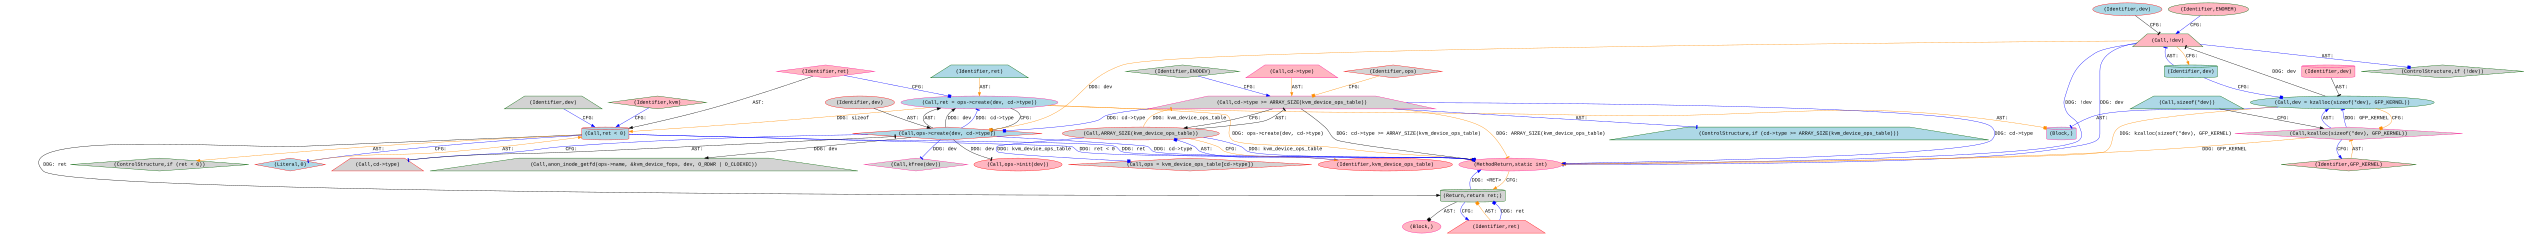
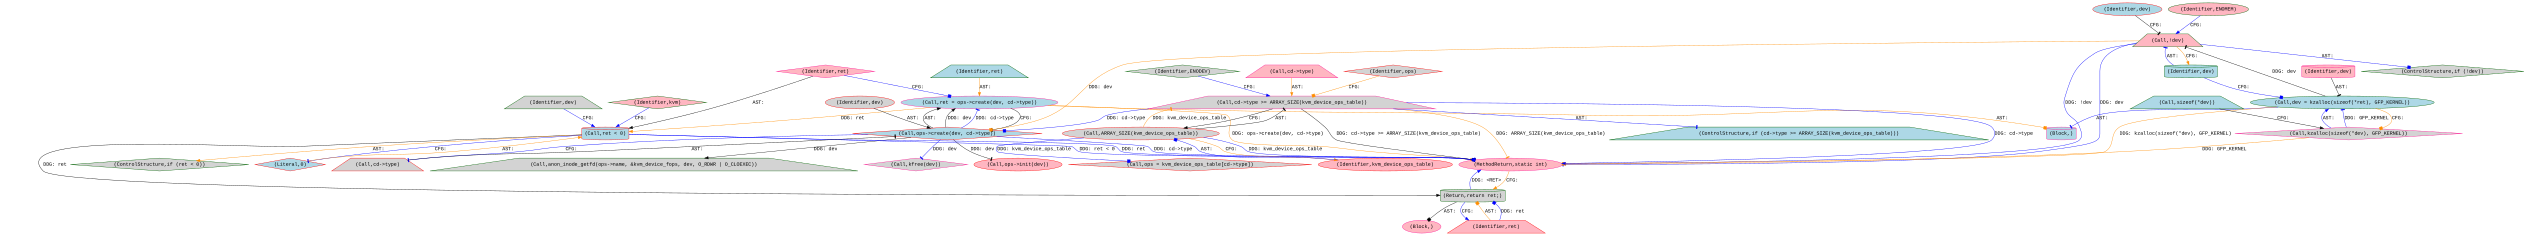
(2342, 102) -> (2342, 102)
(853, 118) -> (853, 118)
(2349, 165) -> none
